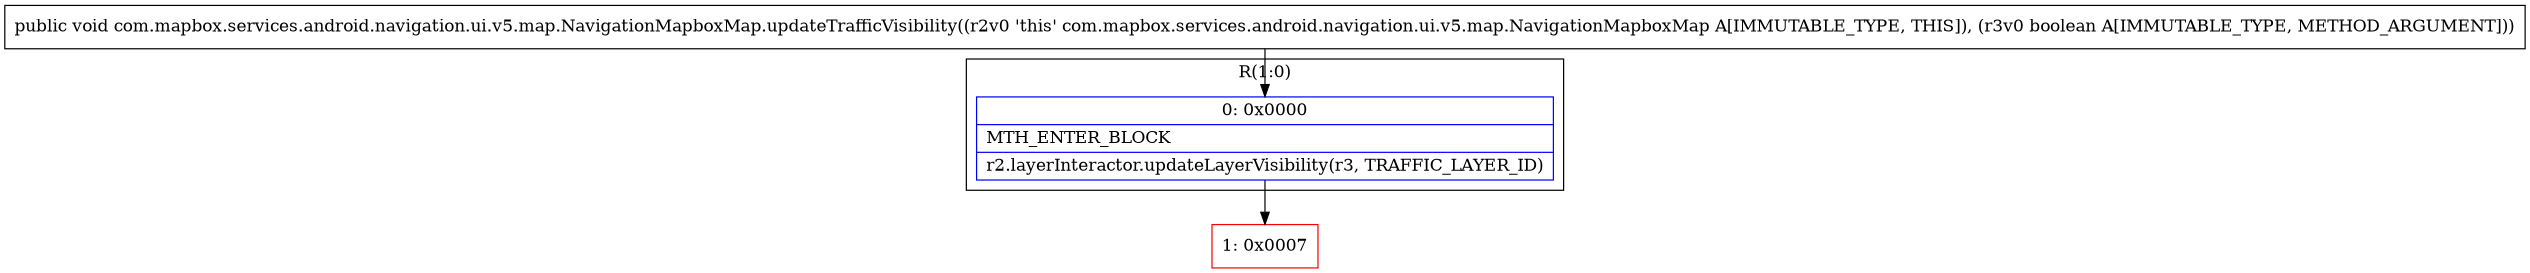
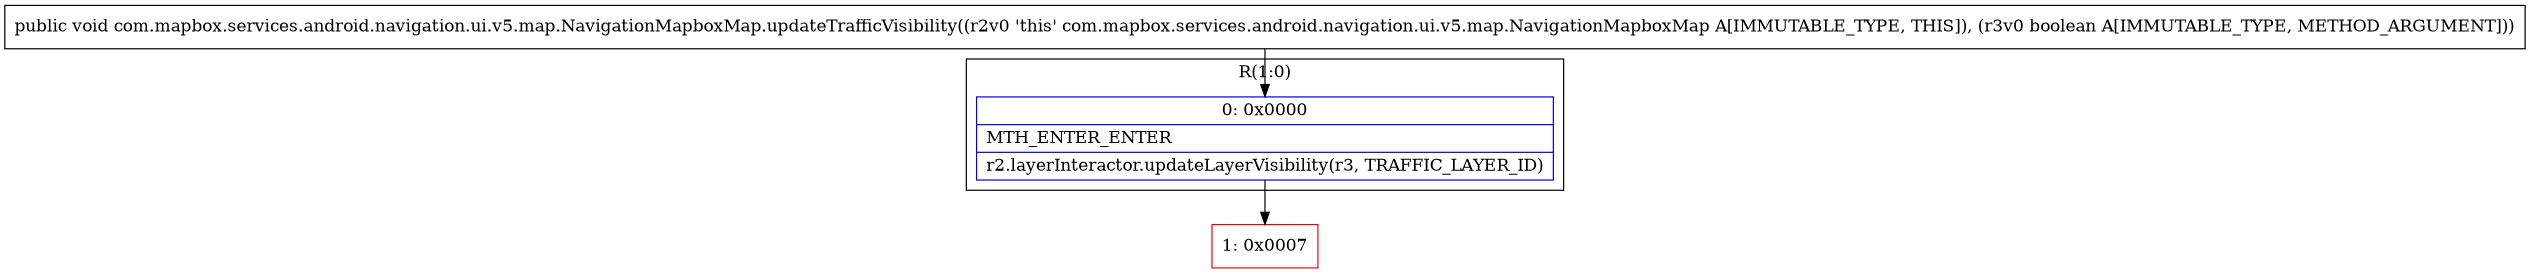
(1079, 138) -> (1079, 138)
